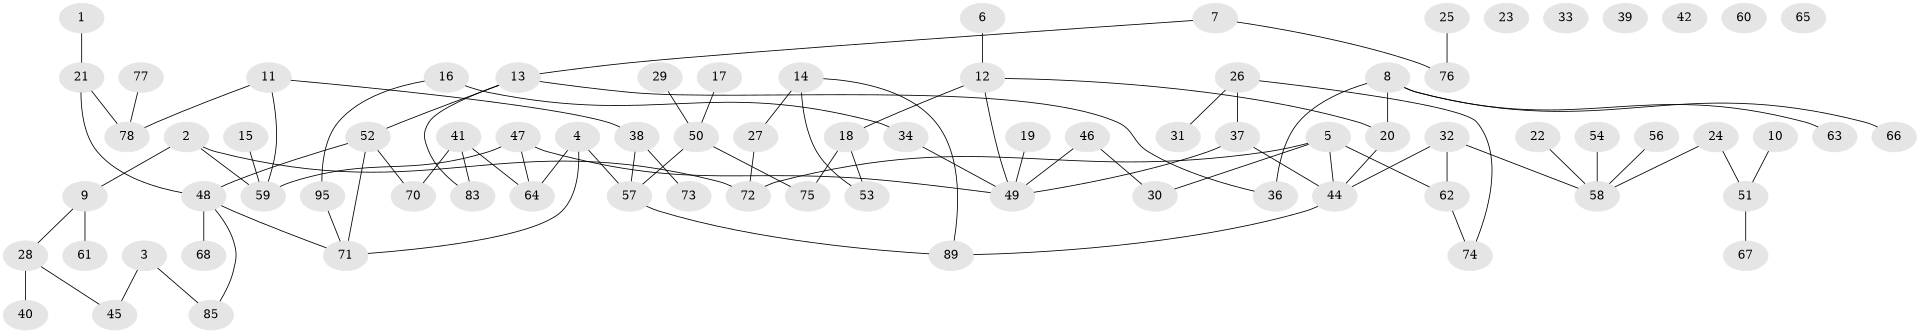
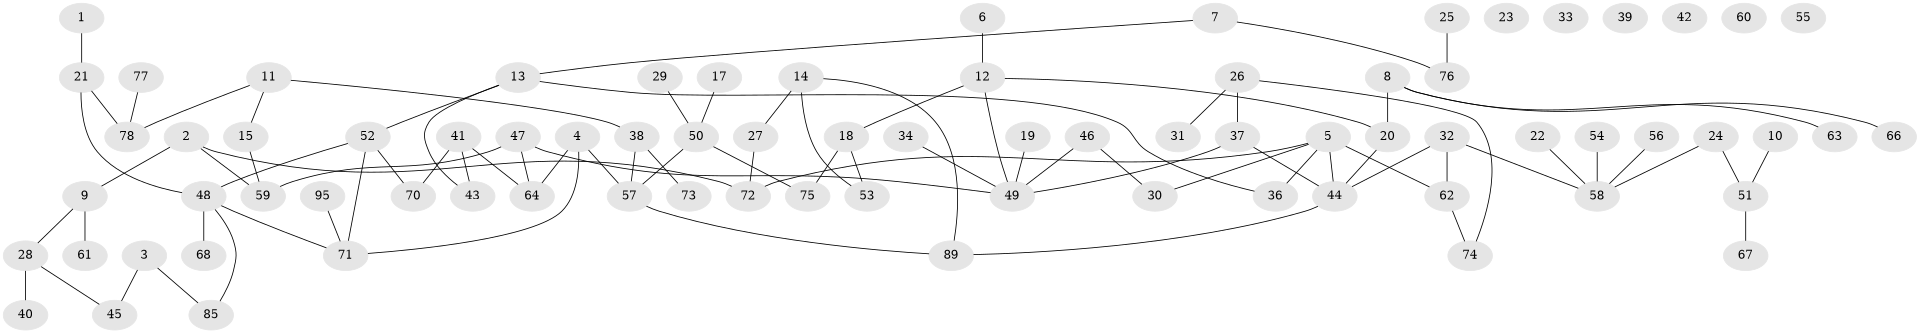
(1803, 18) -> (1803, 18)
(446, 78) -> none
(1304, 117) -> (1302, 167)
(277, 137) -> (257, 107)
(473, 196) -> (473, 196)
